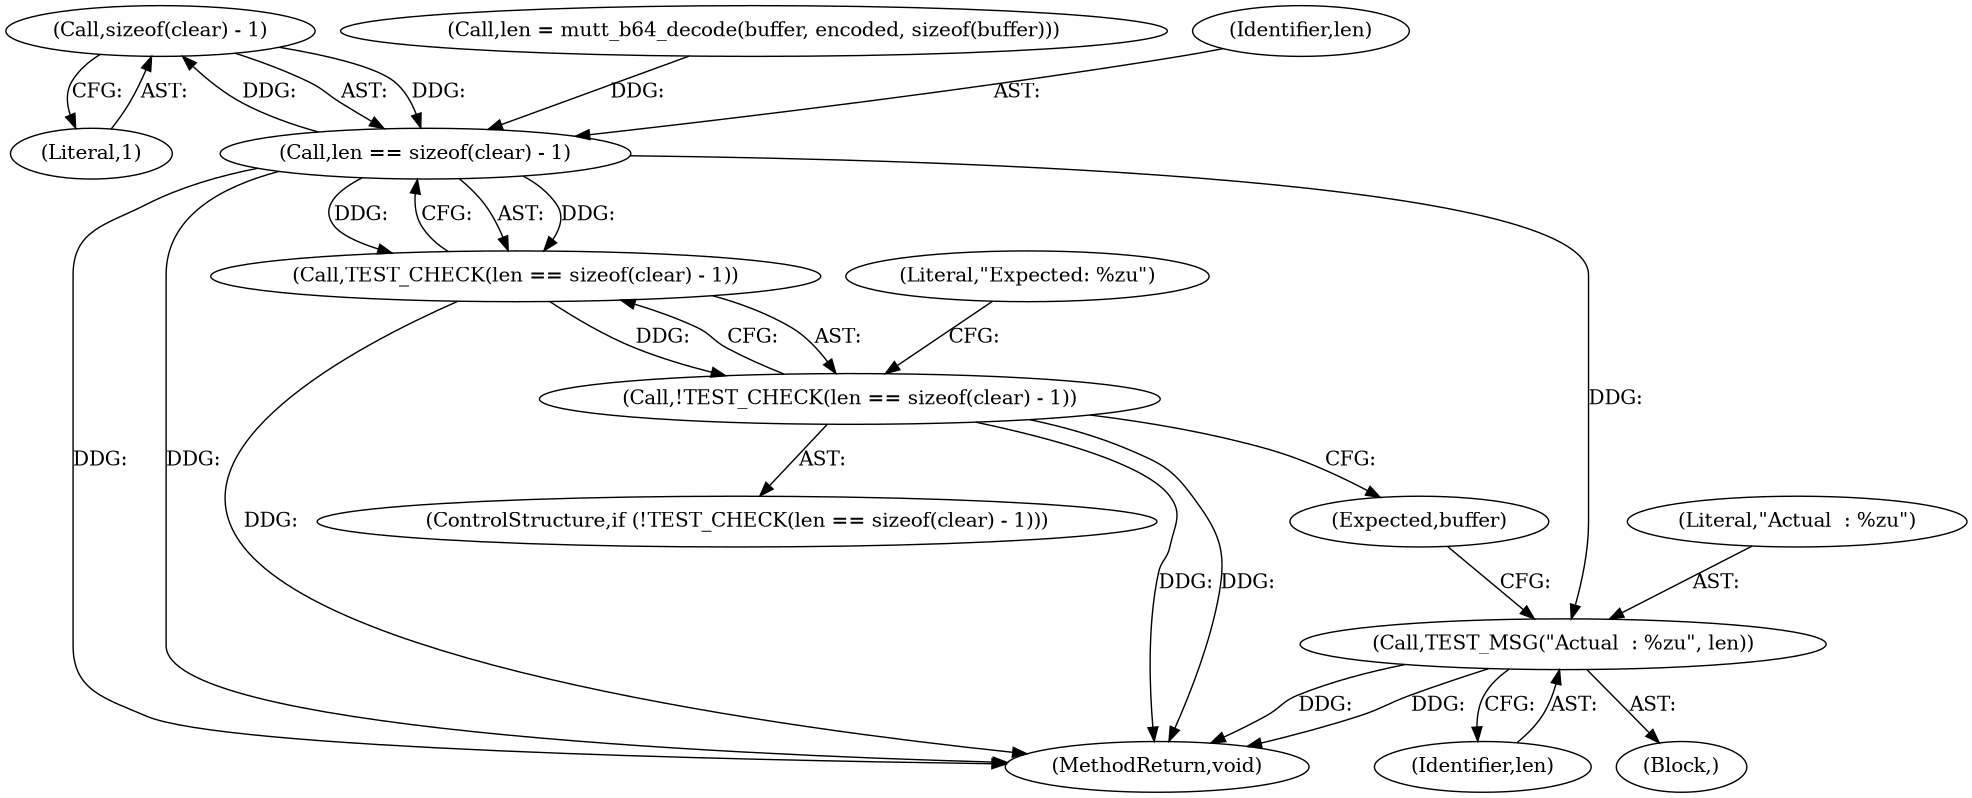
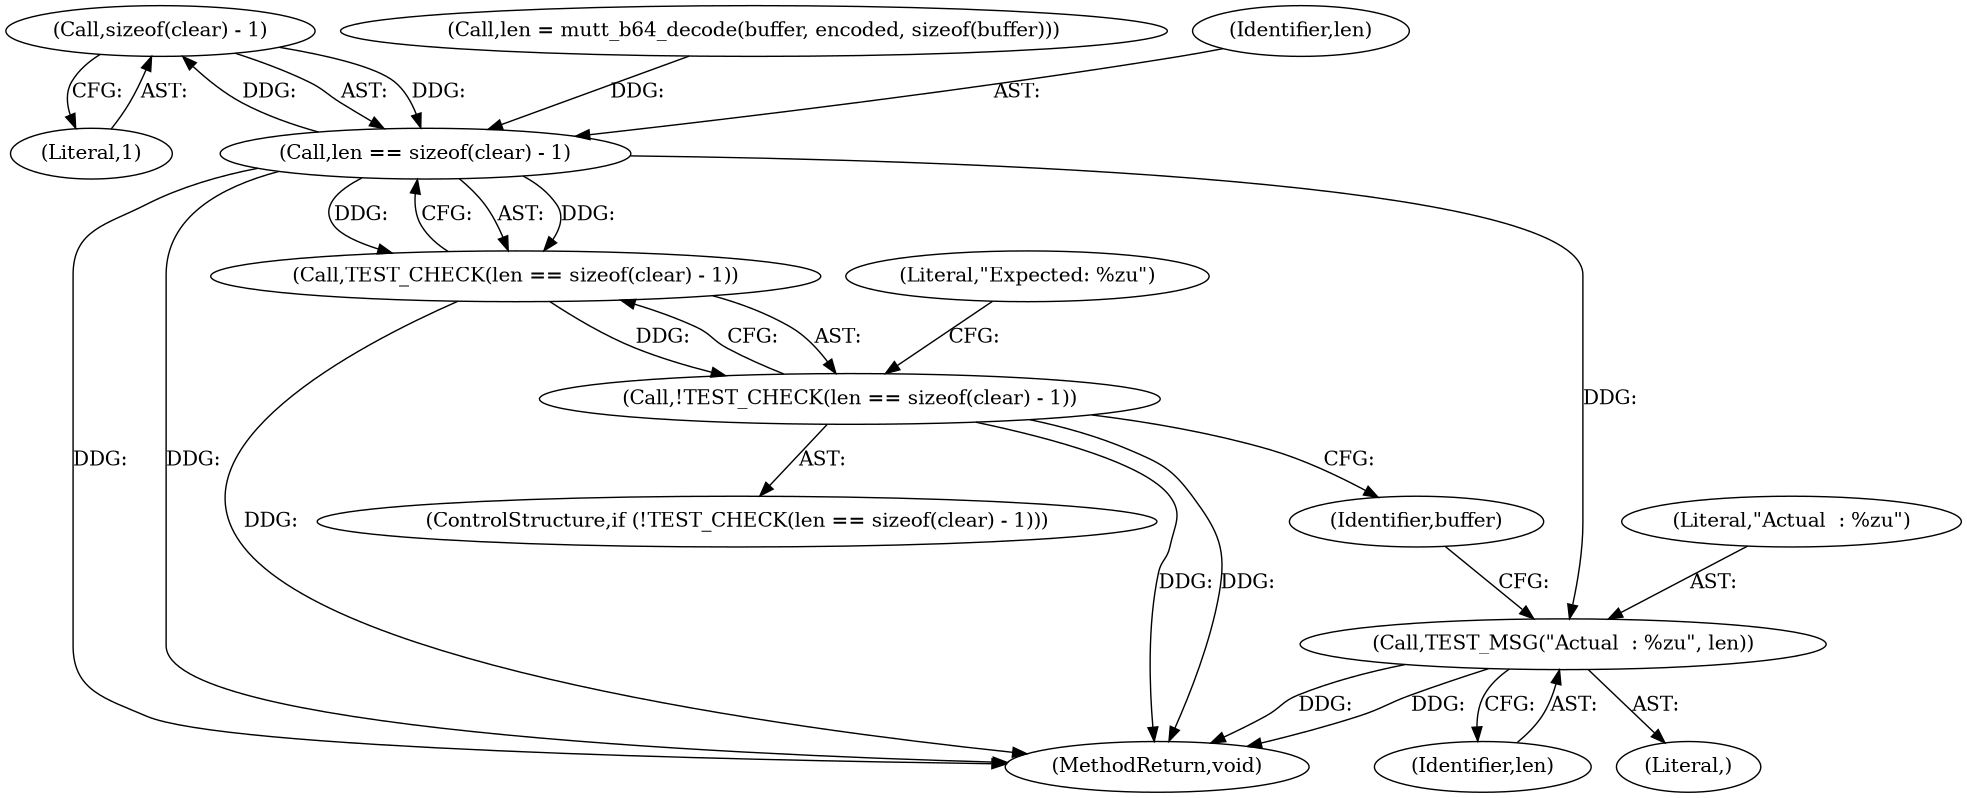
(1419, 522) -> (1416, 522)
(1682, 767) -> (1689, 767)
